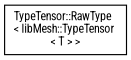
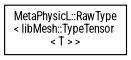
(66, 30) -> (66, 30)
